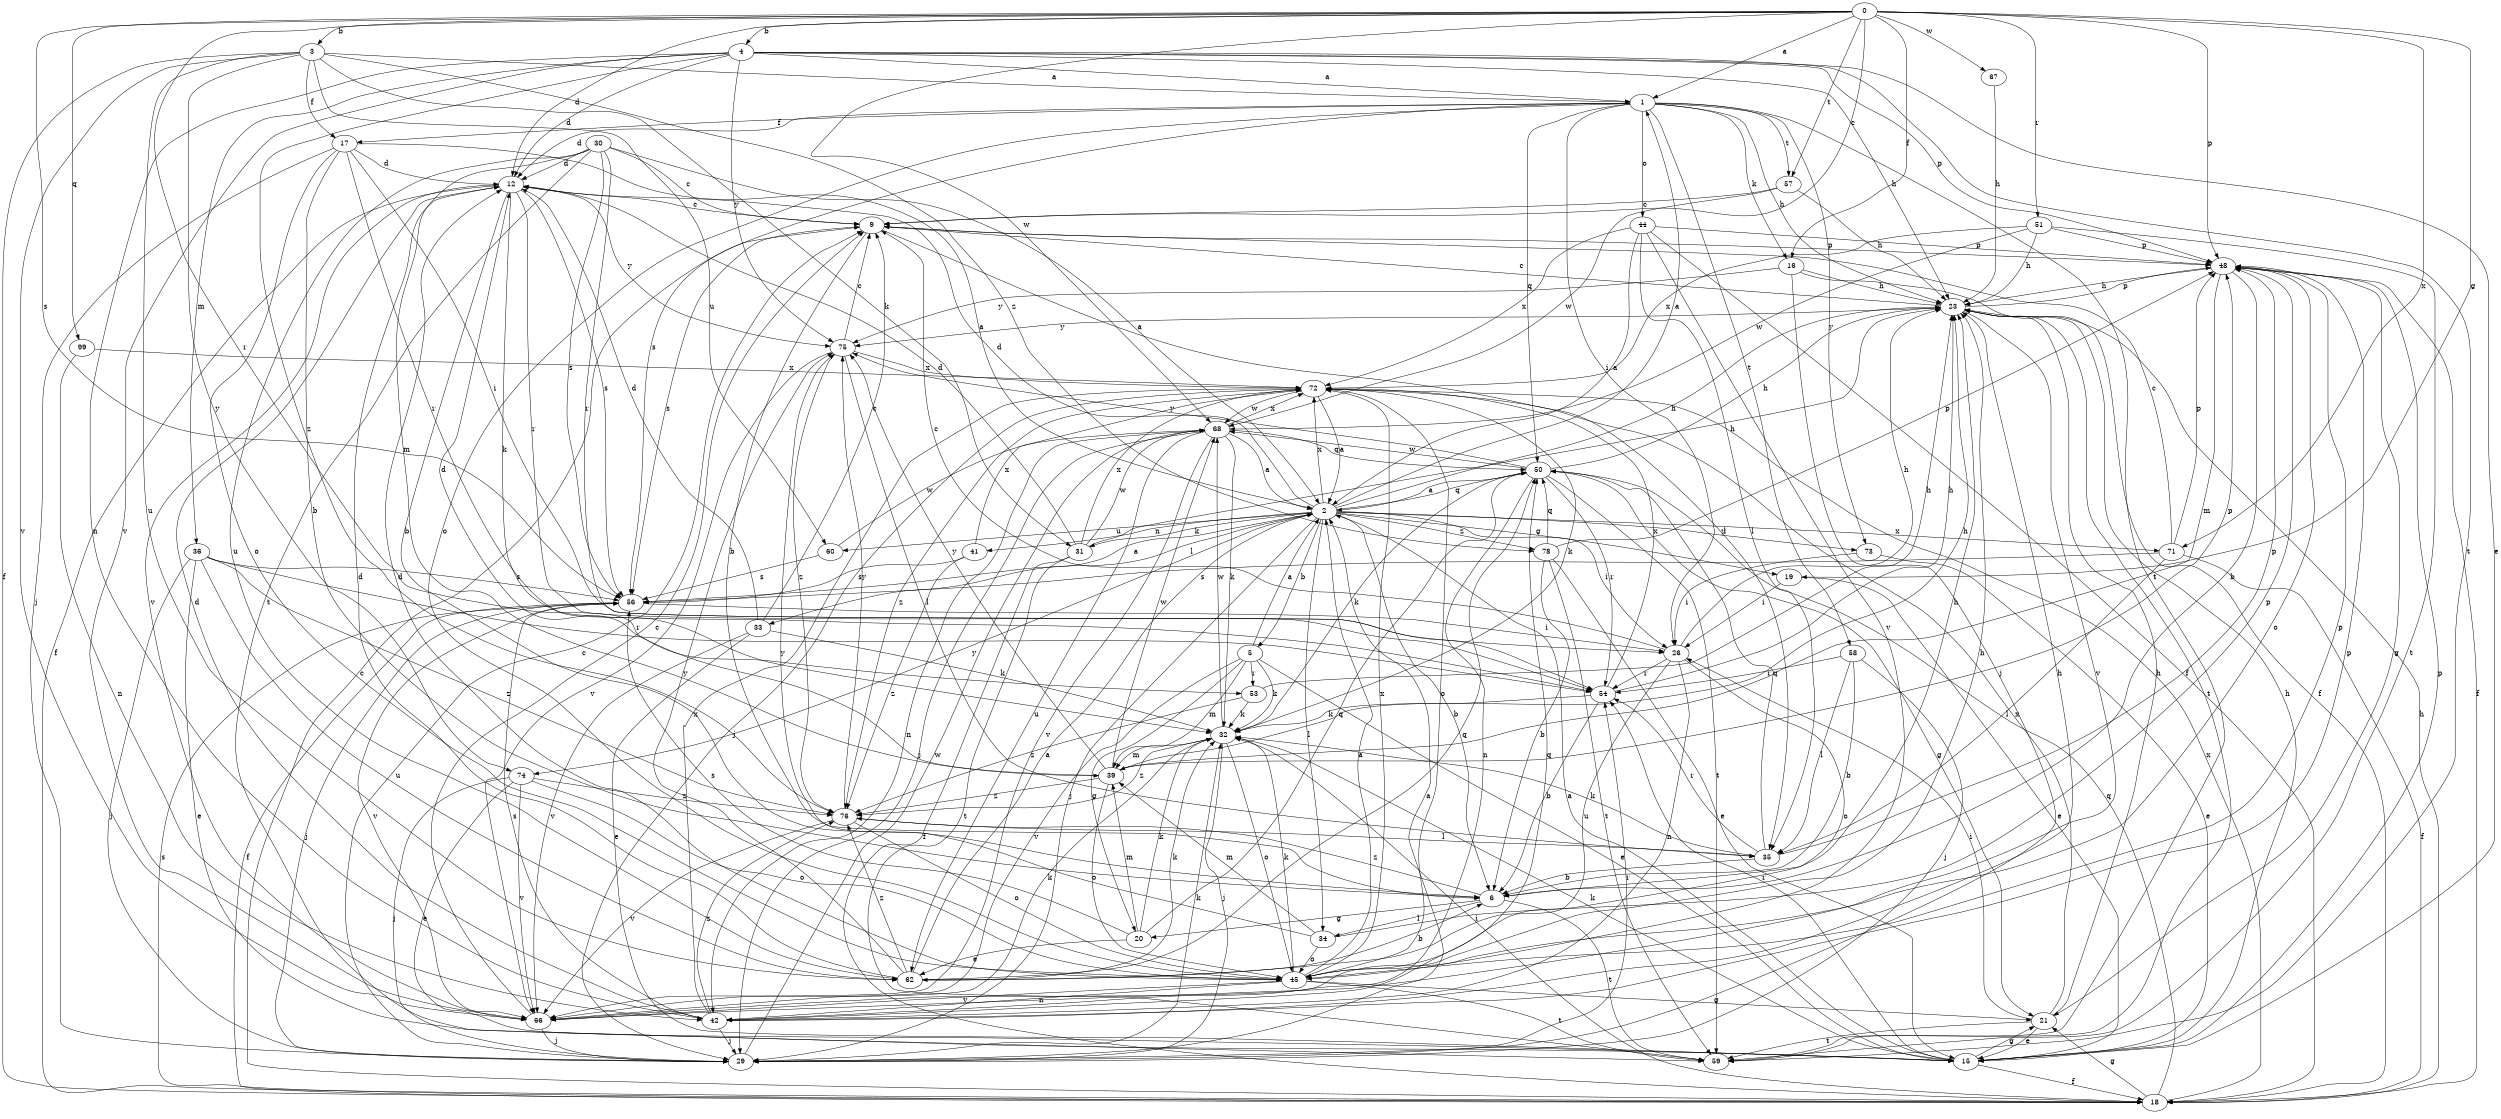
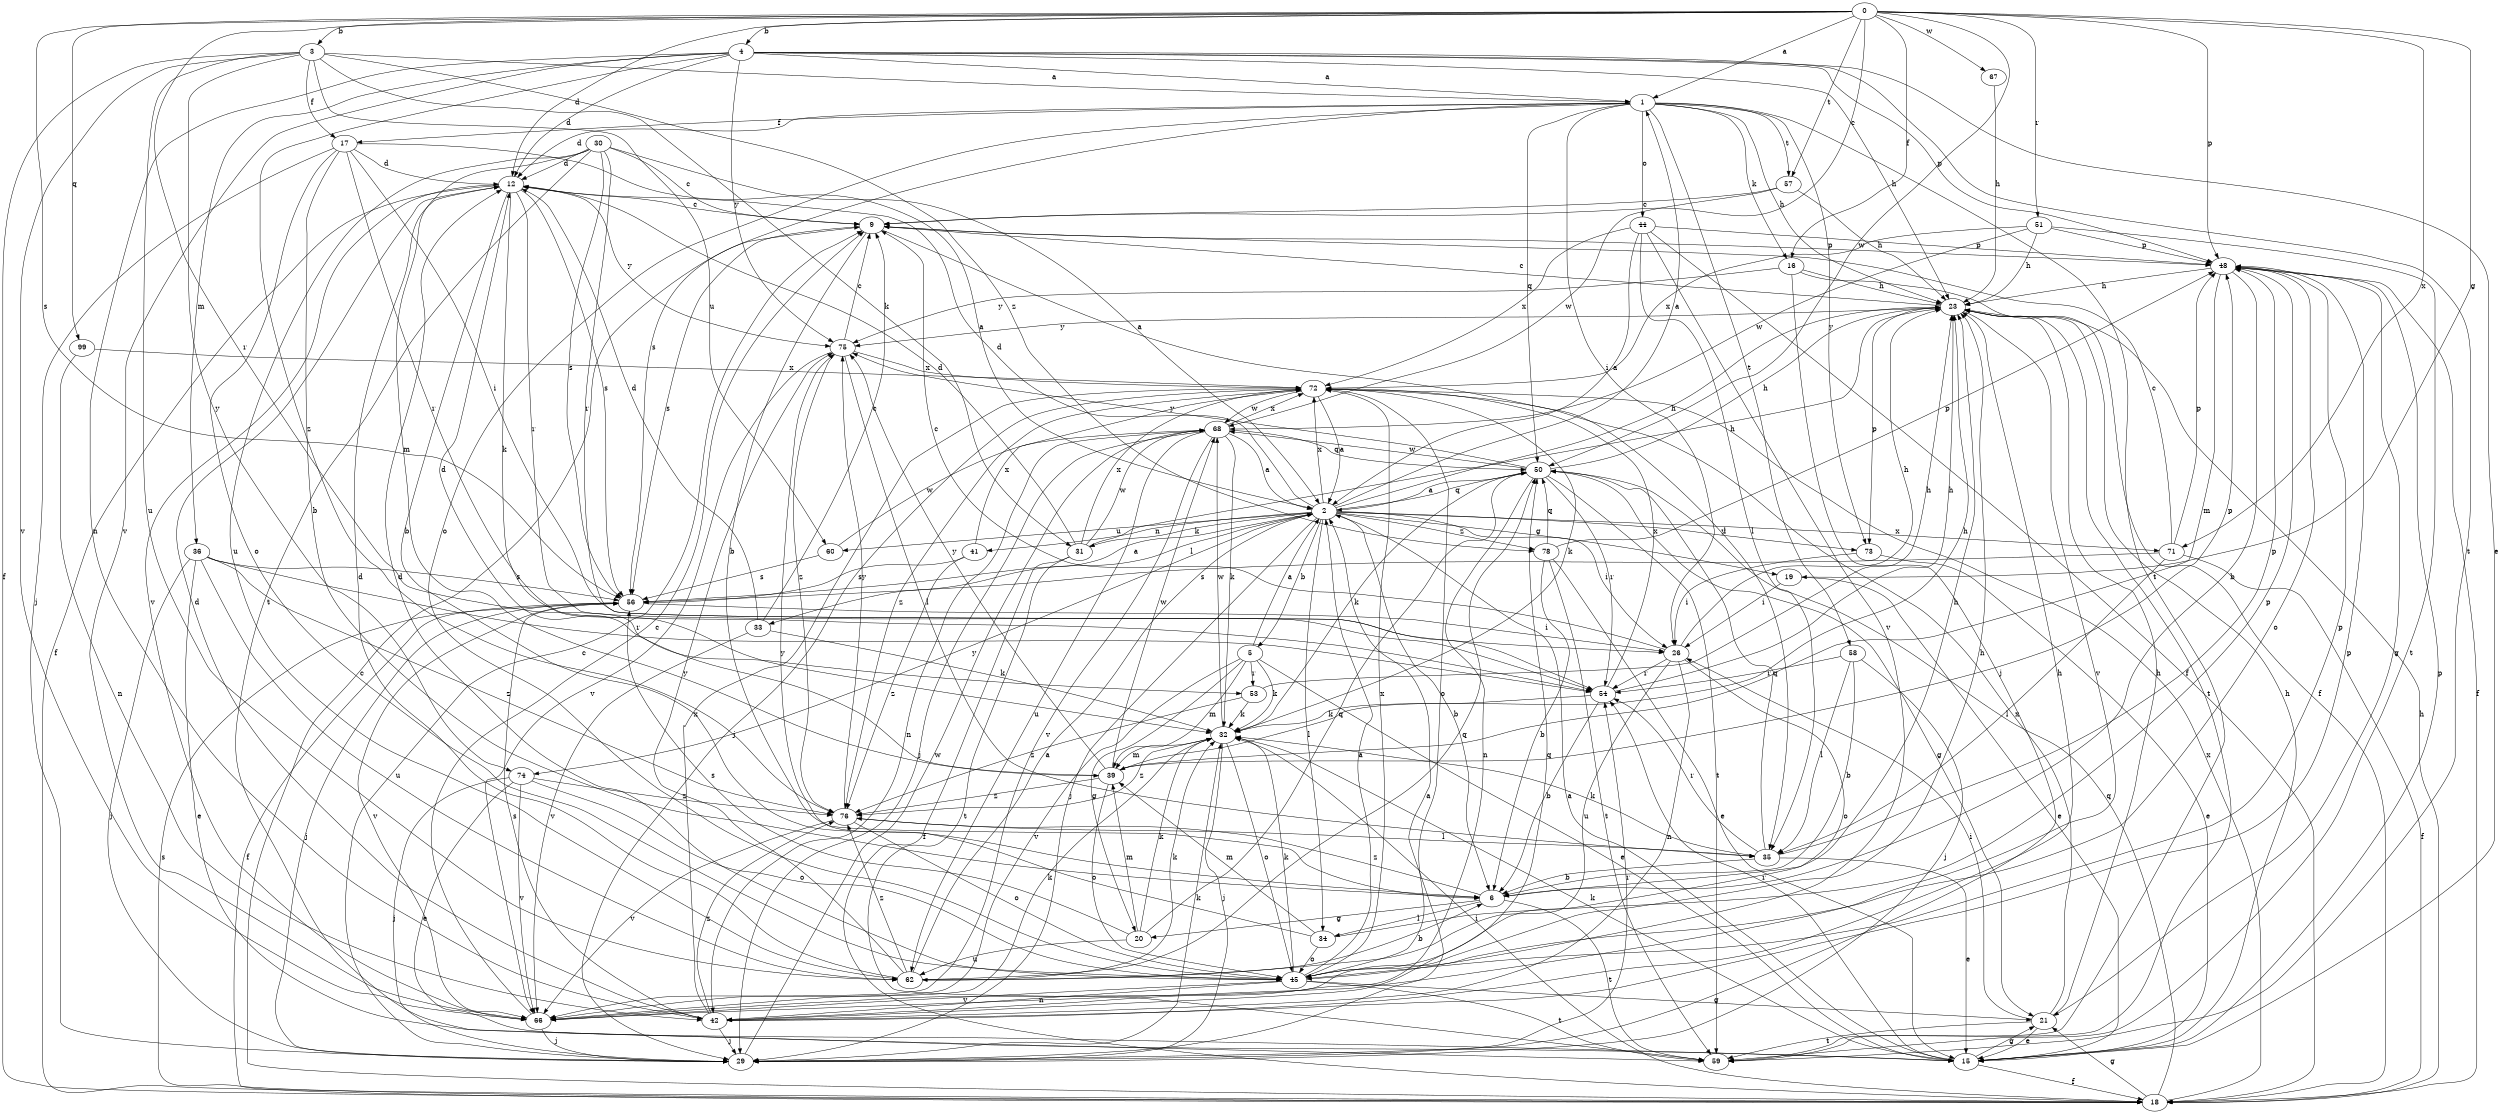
(1074, 63) -> (1857, 244)
(2087, 294) -> (1873, 400)
(975, 960) -> (975, 960)
(1165, 1038) -> (1935, 873)
